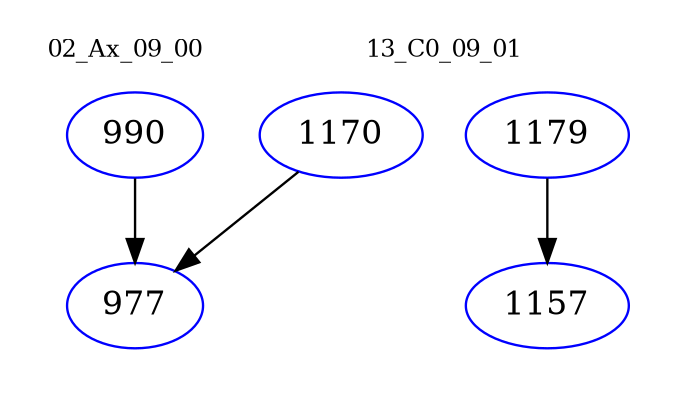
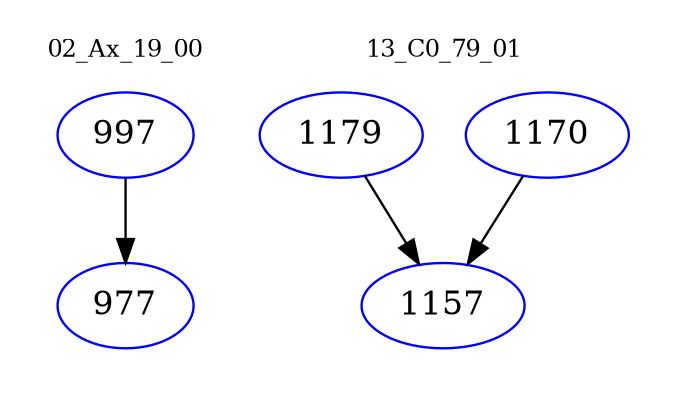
(126, 51) -> (126, 51)
(444, 51) -> (444, 51)
(135, 135) -> (126, 135)
(257, 205) -> (502, 210)
